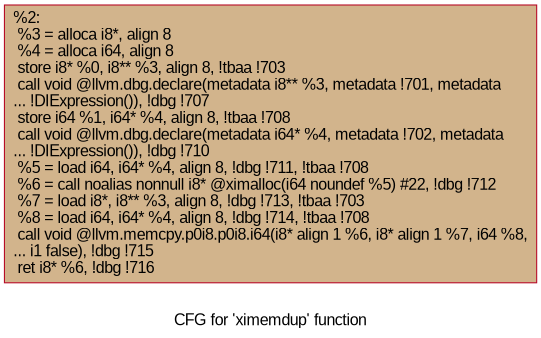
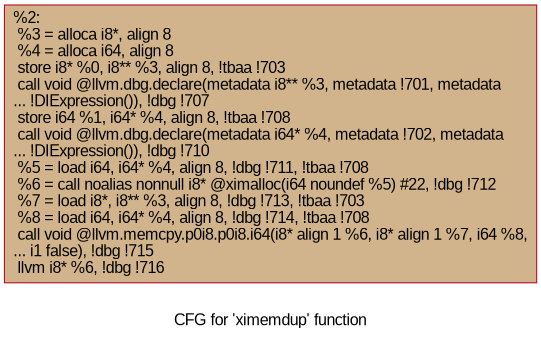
(84, 268) -> (89, 268)
